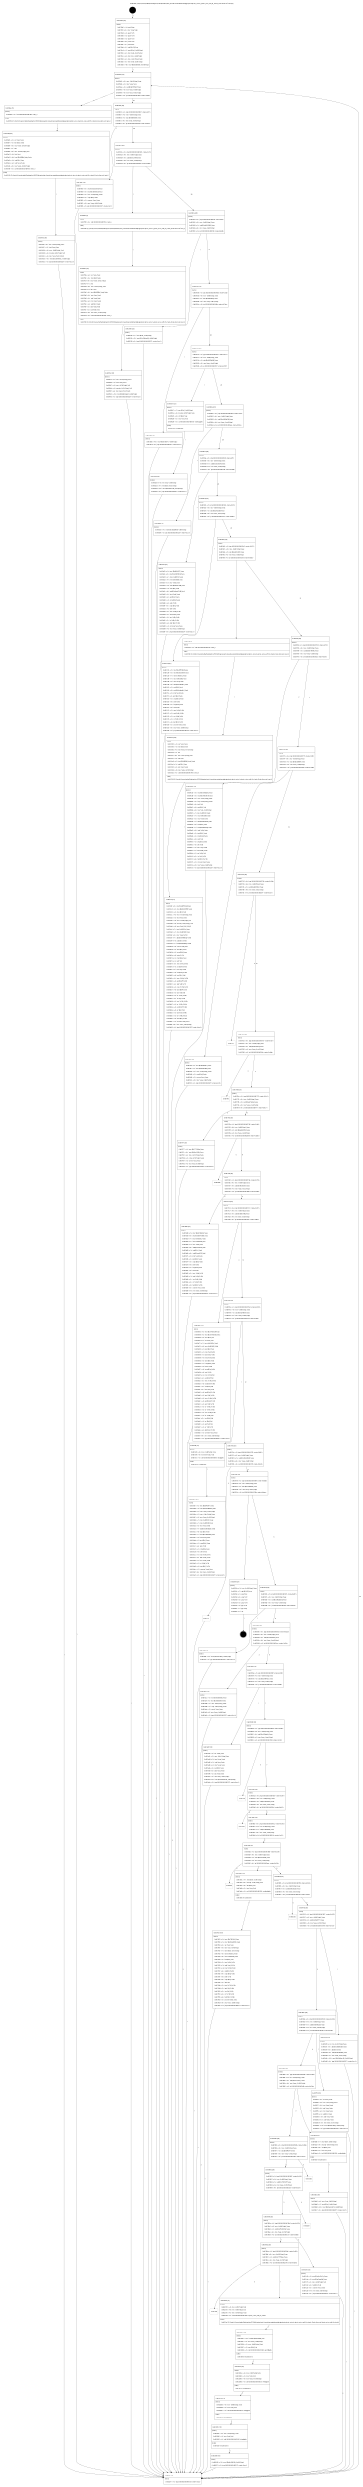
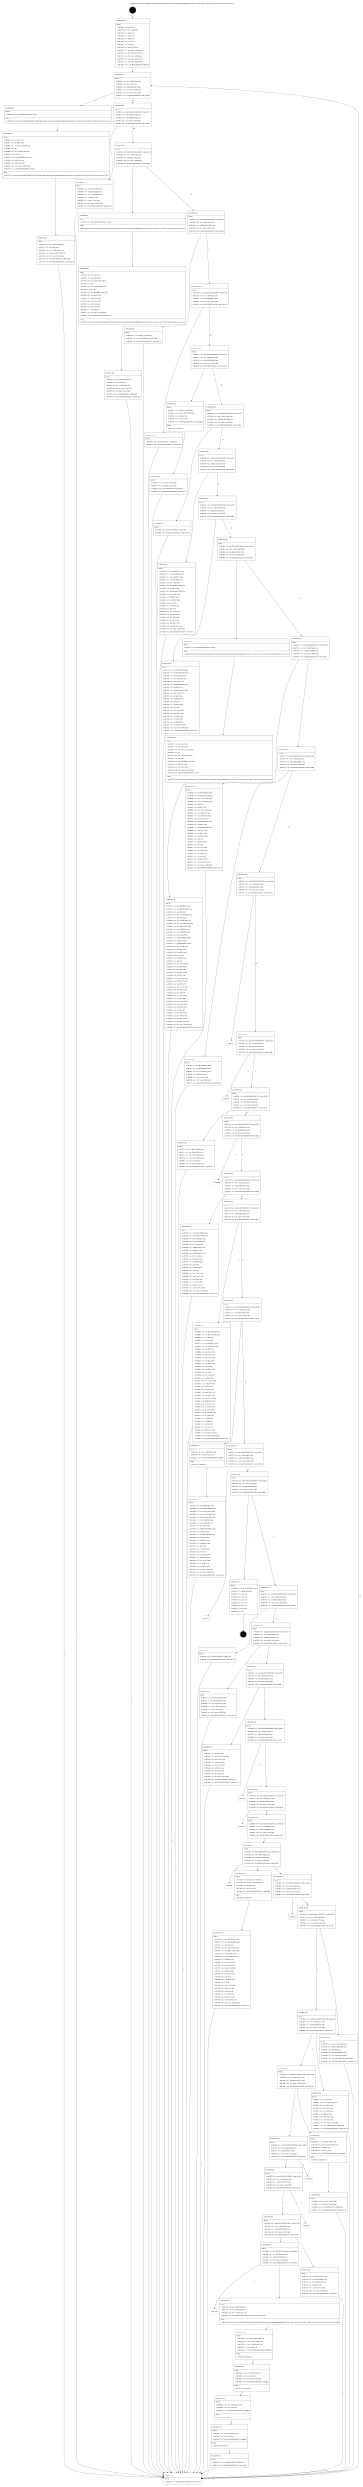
(194, 2046) -> (190, 2025)
